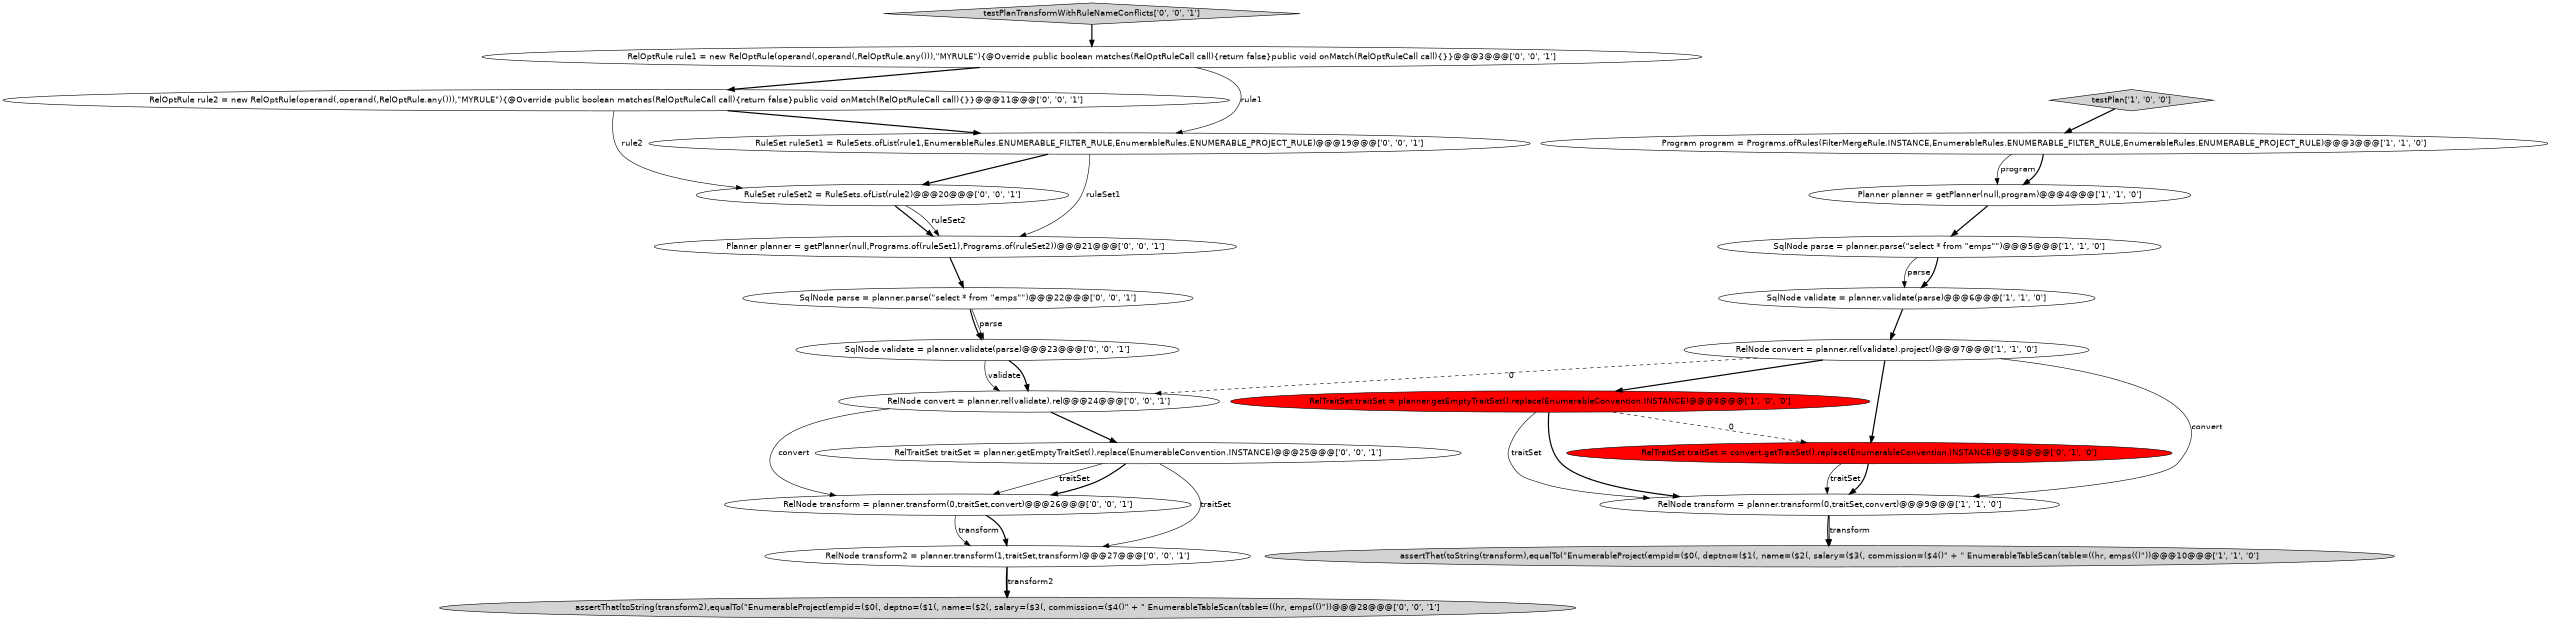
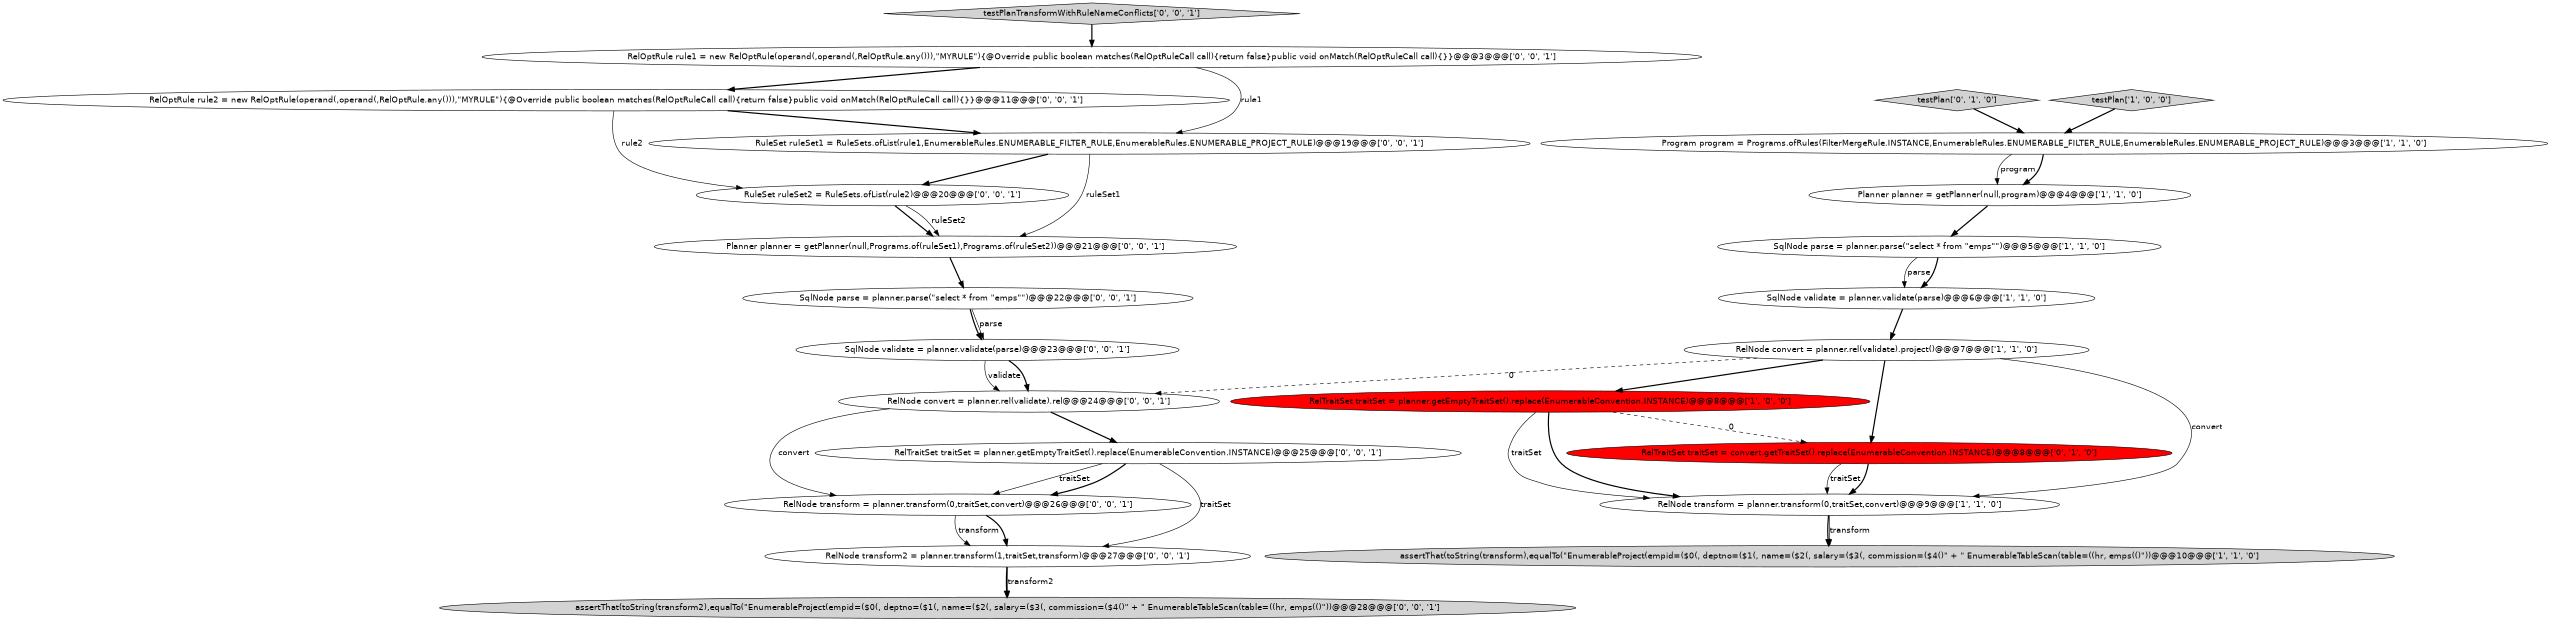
none -> (1957, 100)
